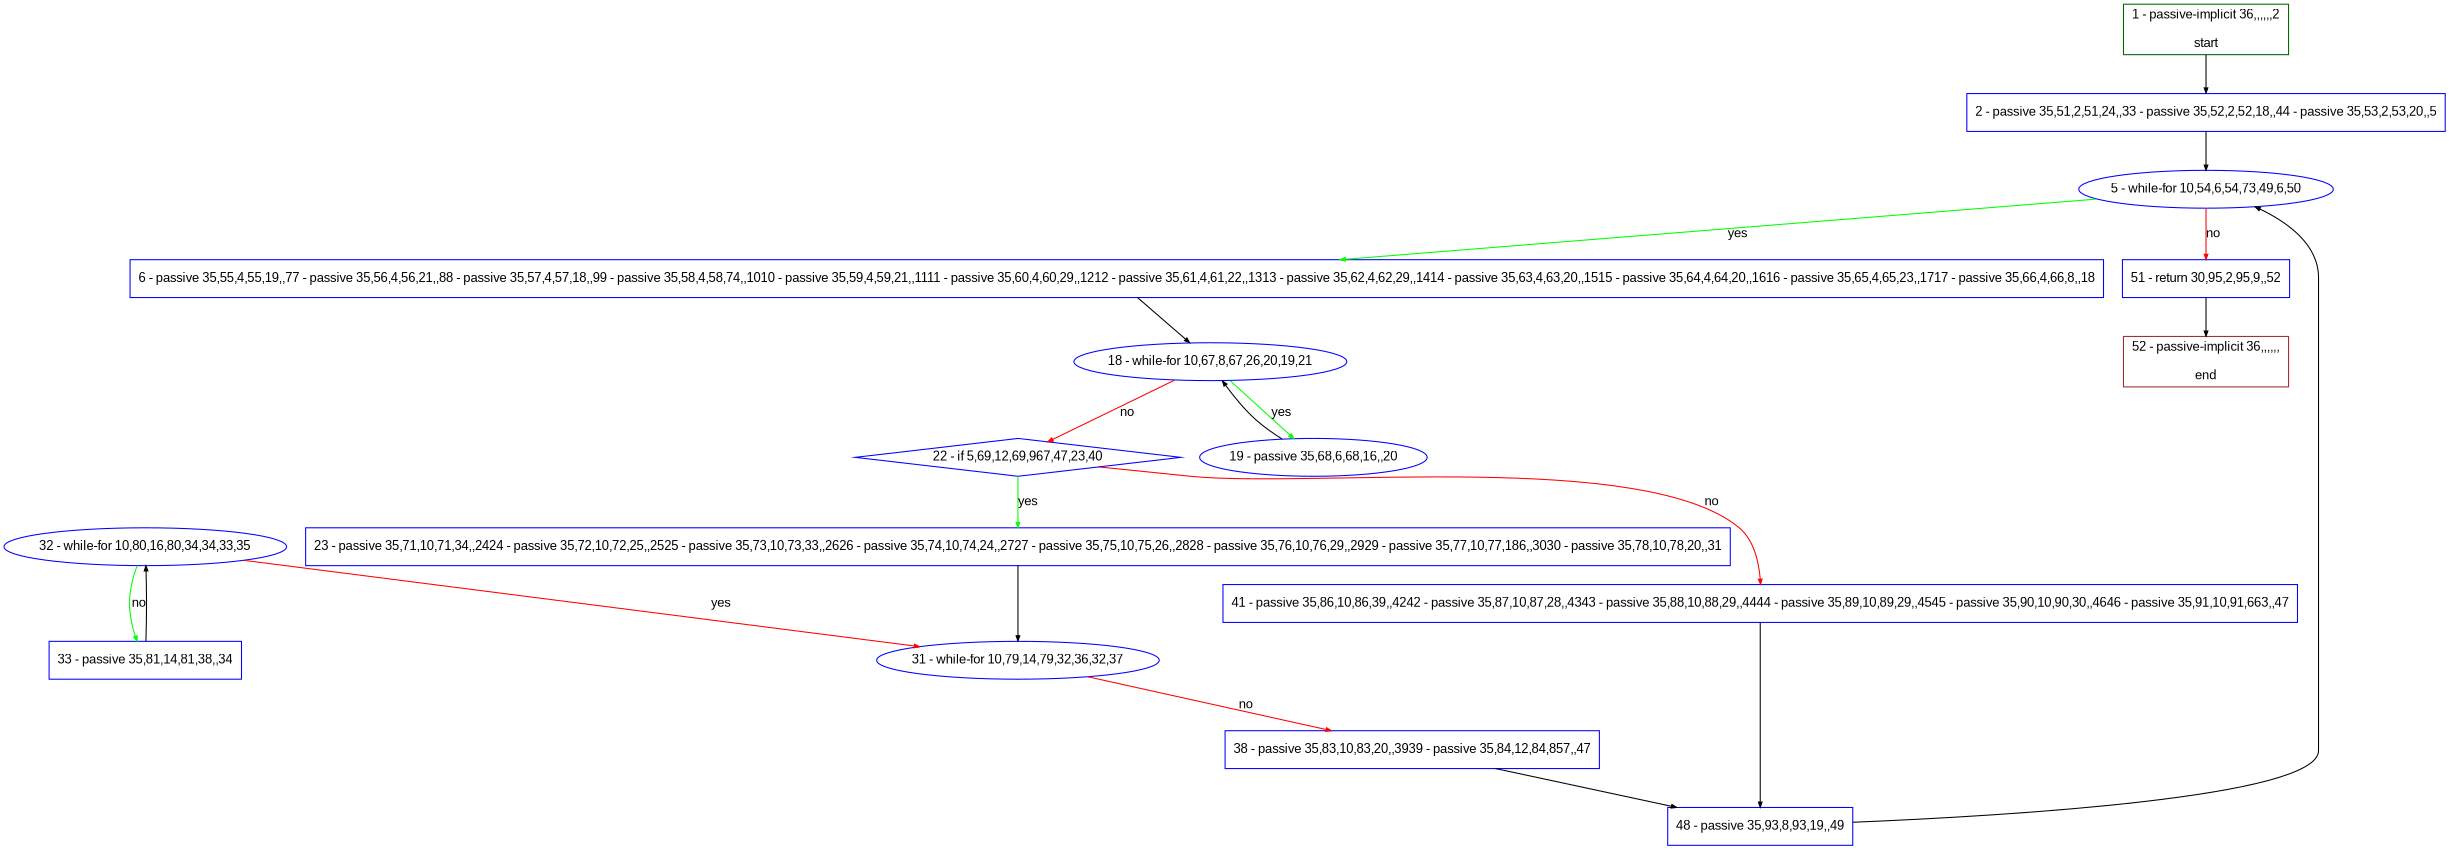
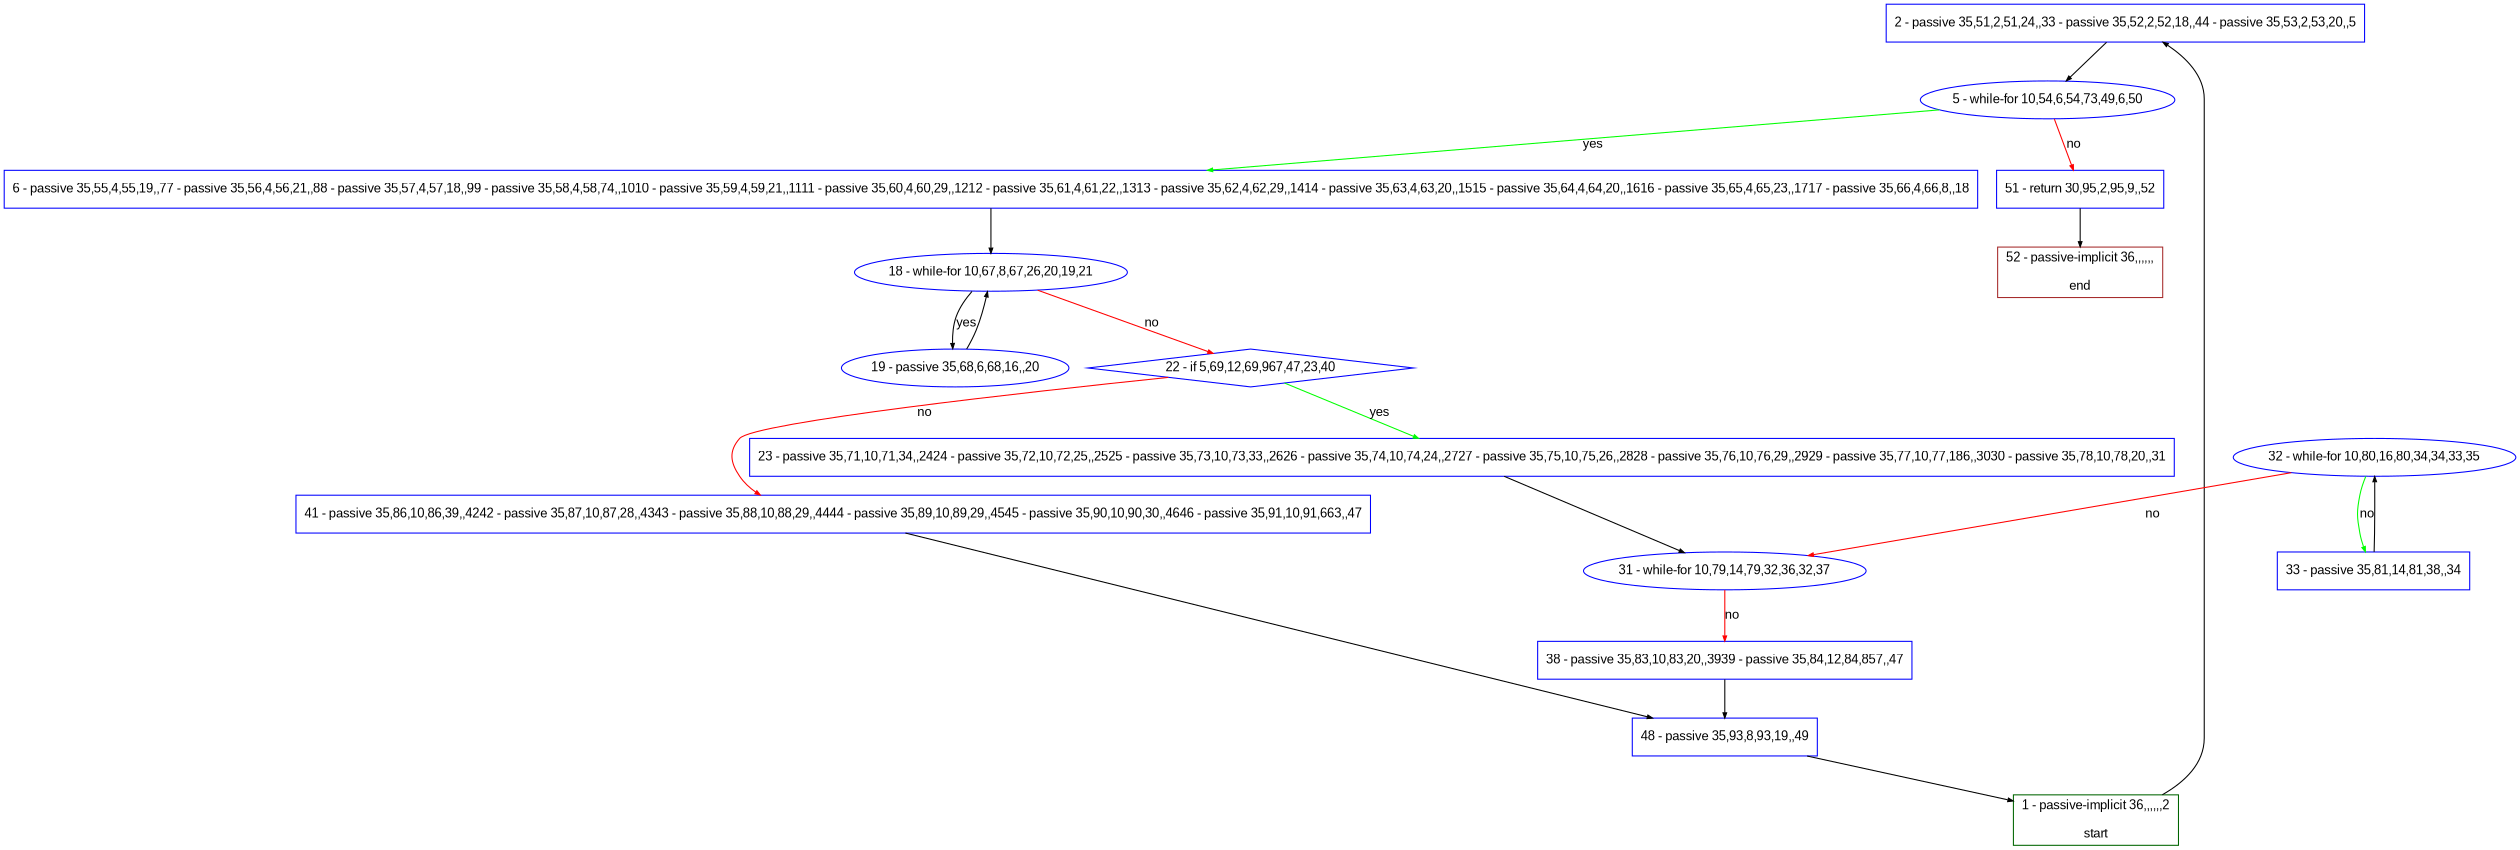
(1260, 408) -> (957, 315)
(721, 603) -> (2153, 514)
(2319, 706) -> (1907, 778)
